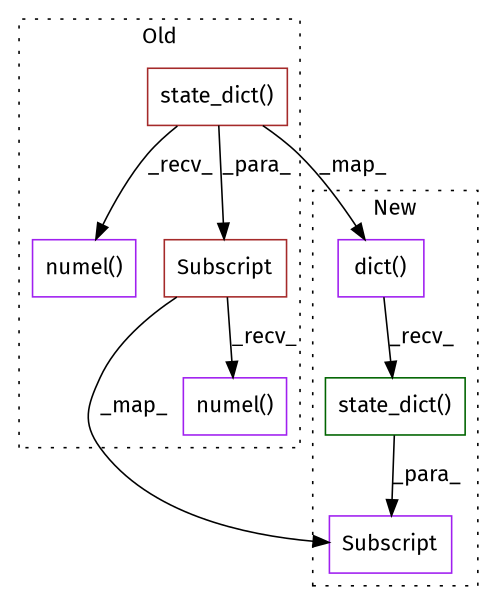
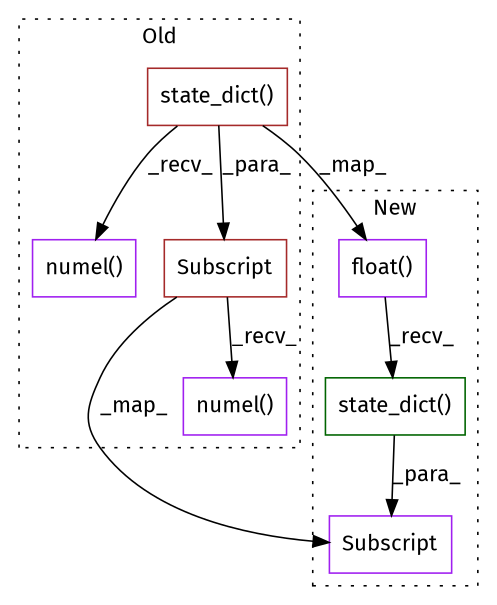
(381, 268) -> (383, 268)
